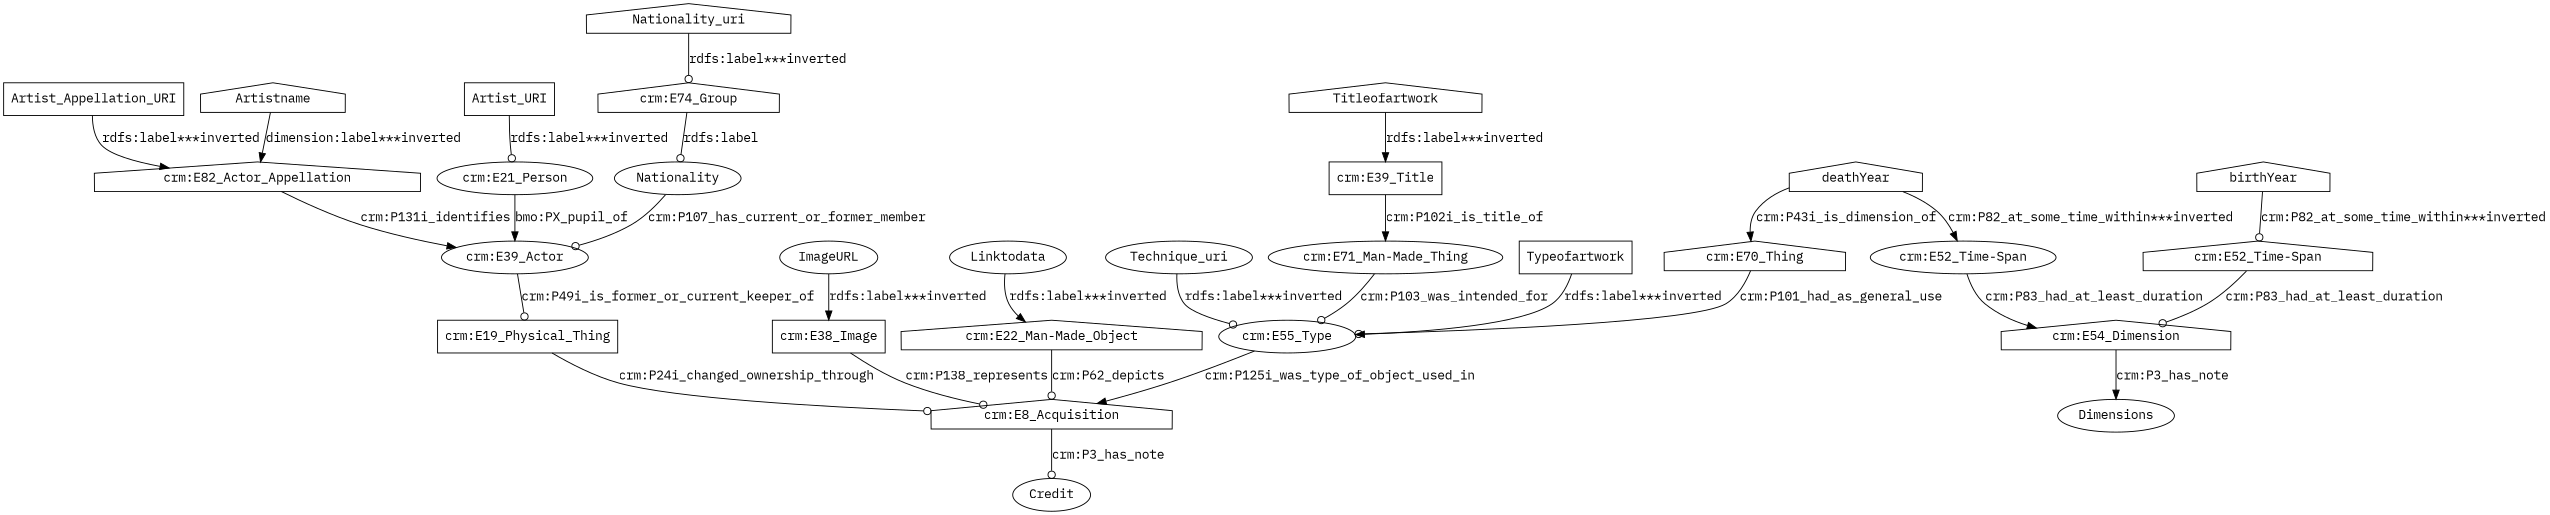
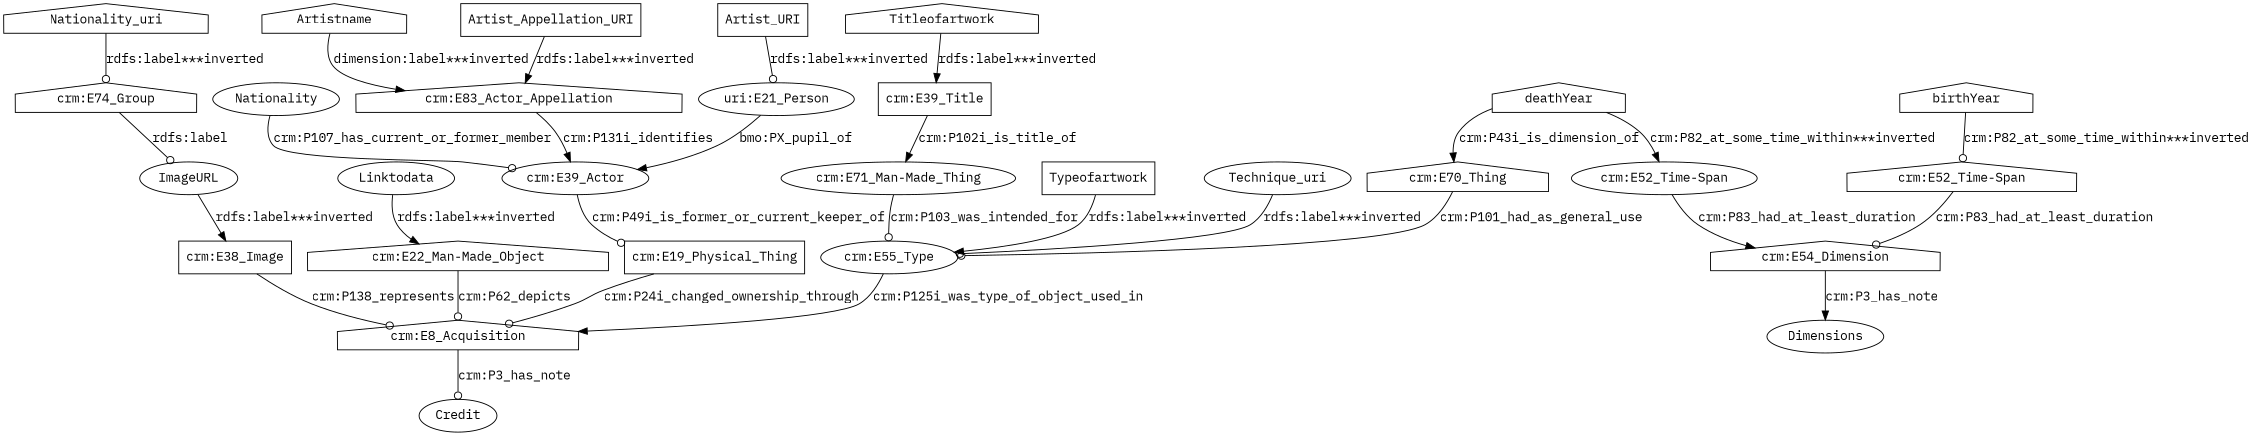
(684, 134) -> (143, 135)
(257, 178) -> (519, 99)
(515, 178) -> (776, 99)
